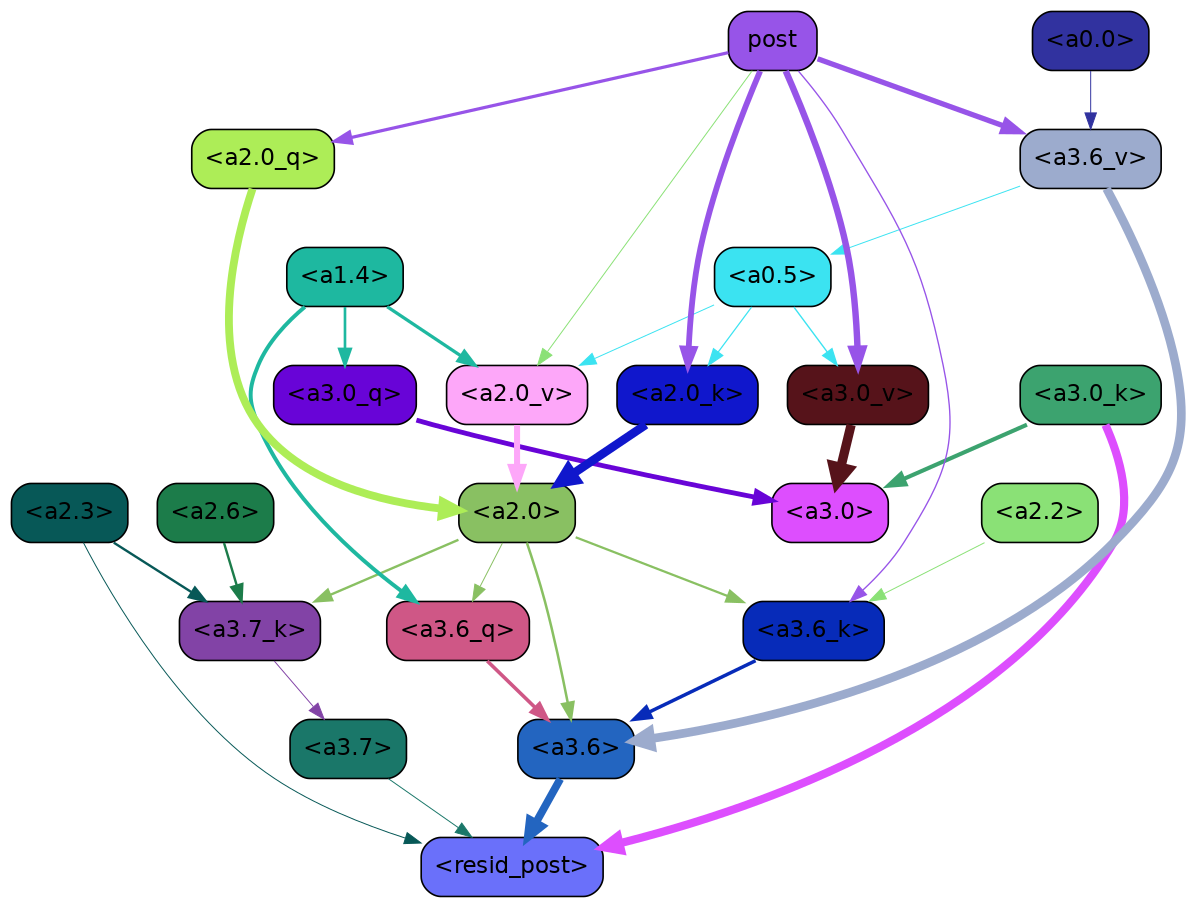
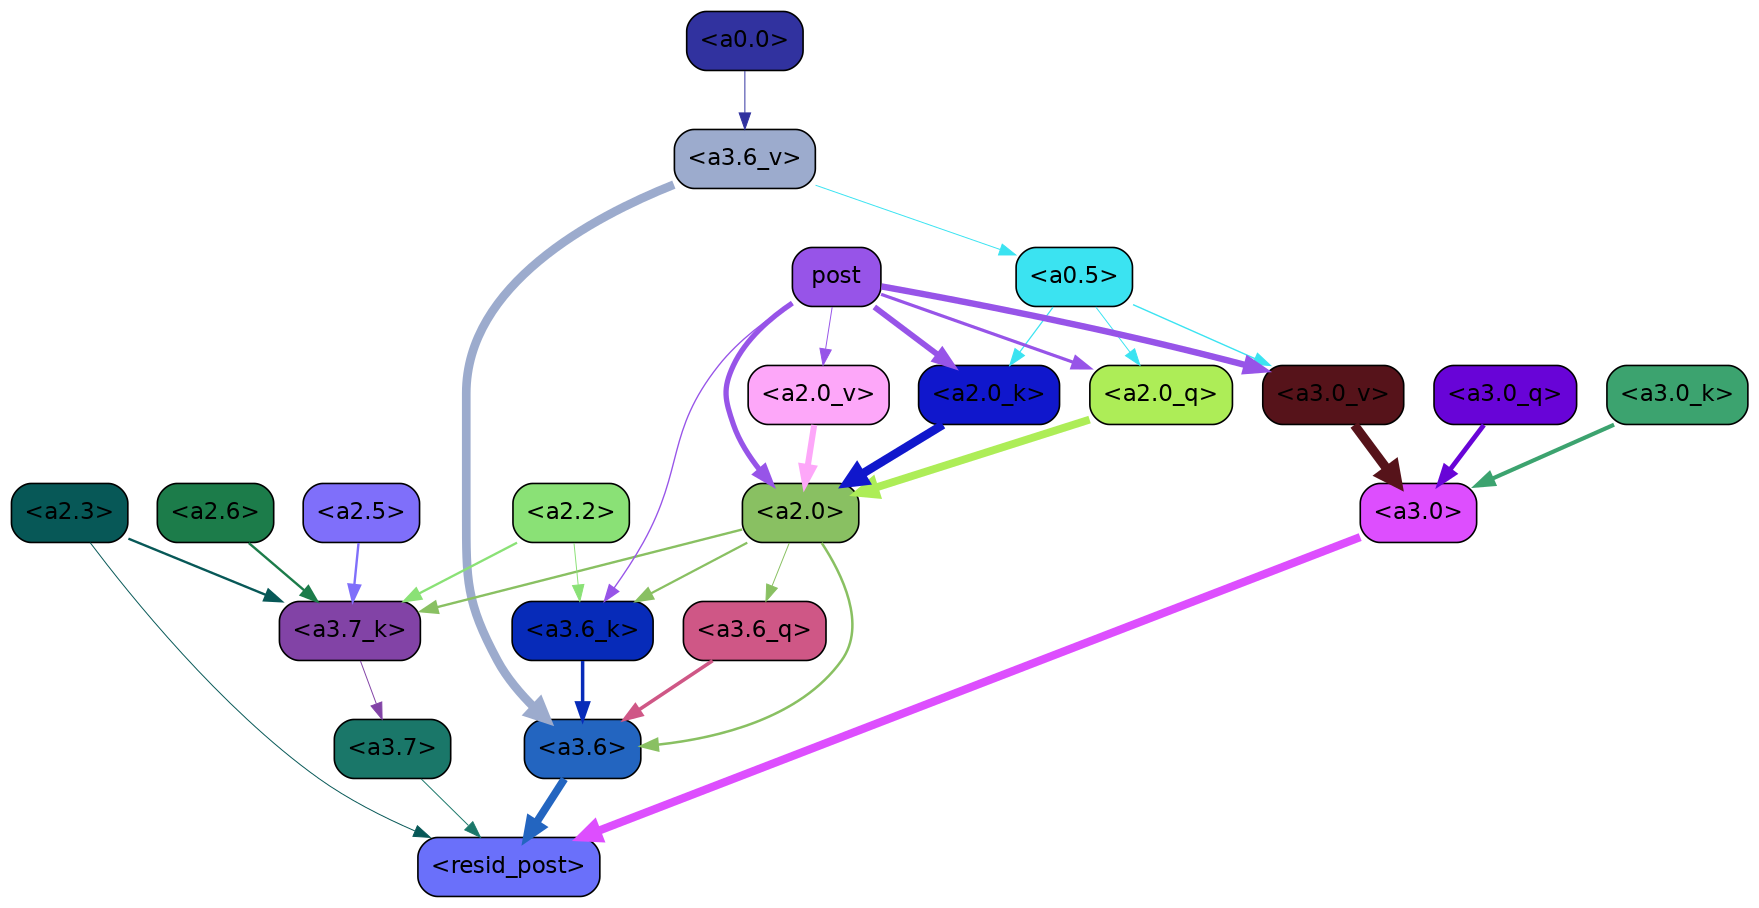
(911, 92) -> (728, 378)
(650, 211) -> (829, 328)
(345, 277) -> none
(654, 332) -> (1106, 321)
none -> (361, 513)
none -> (478, 563)
(948, 707) -> (979, 684)
